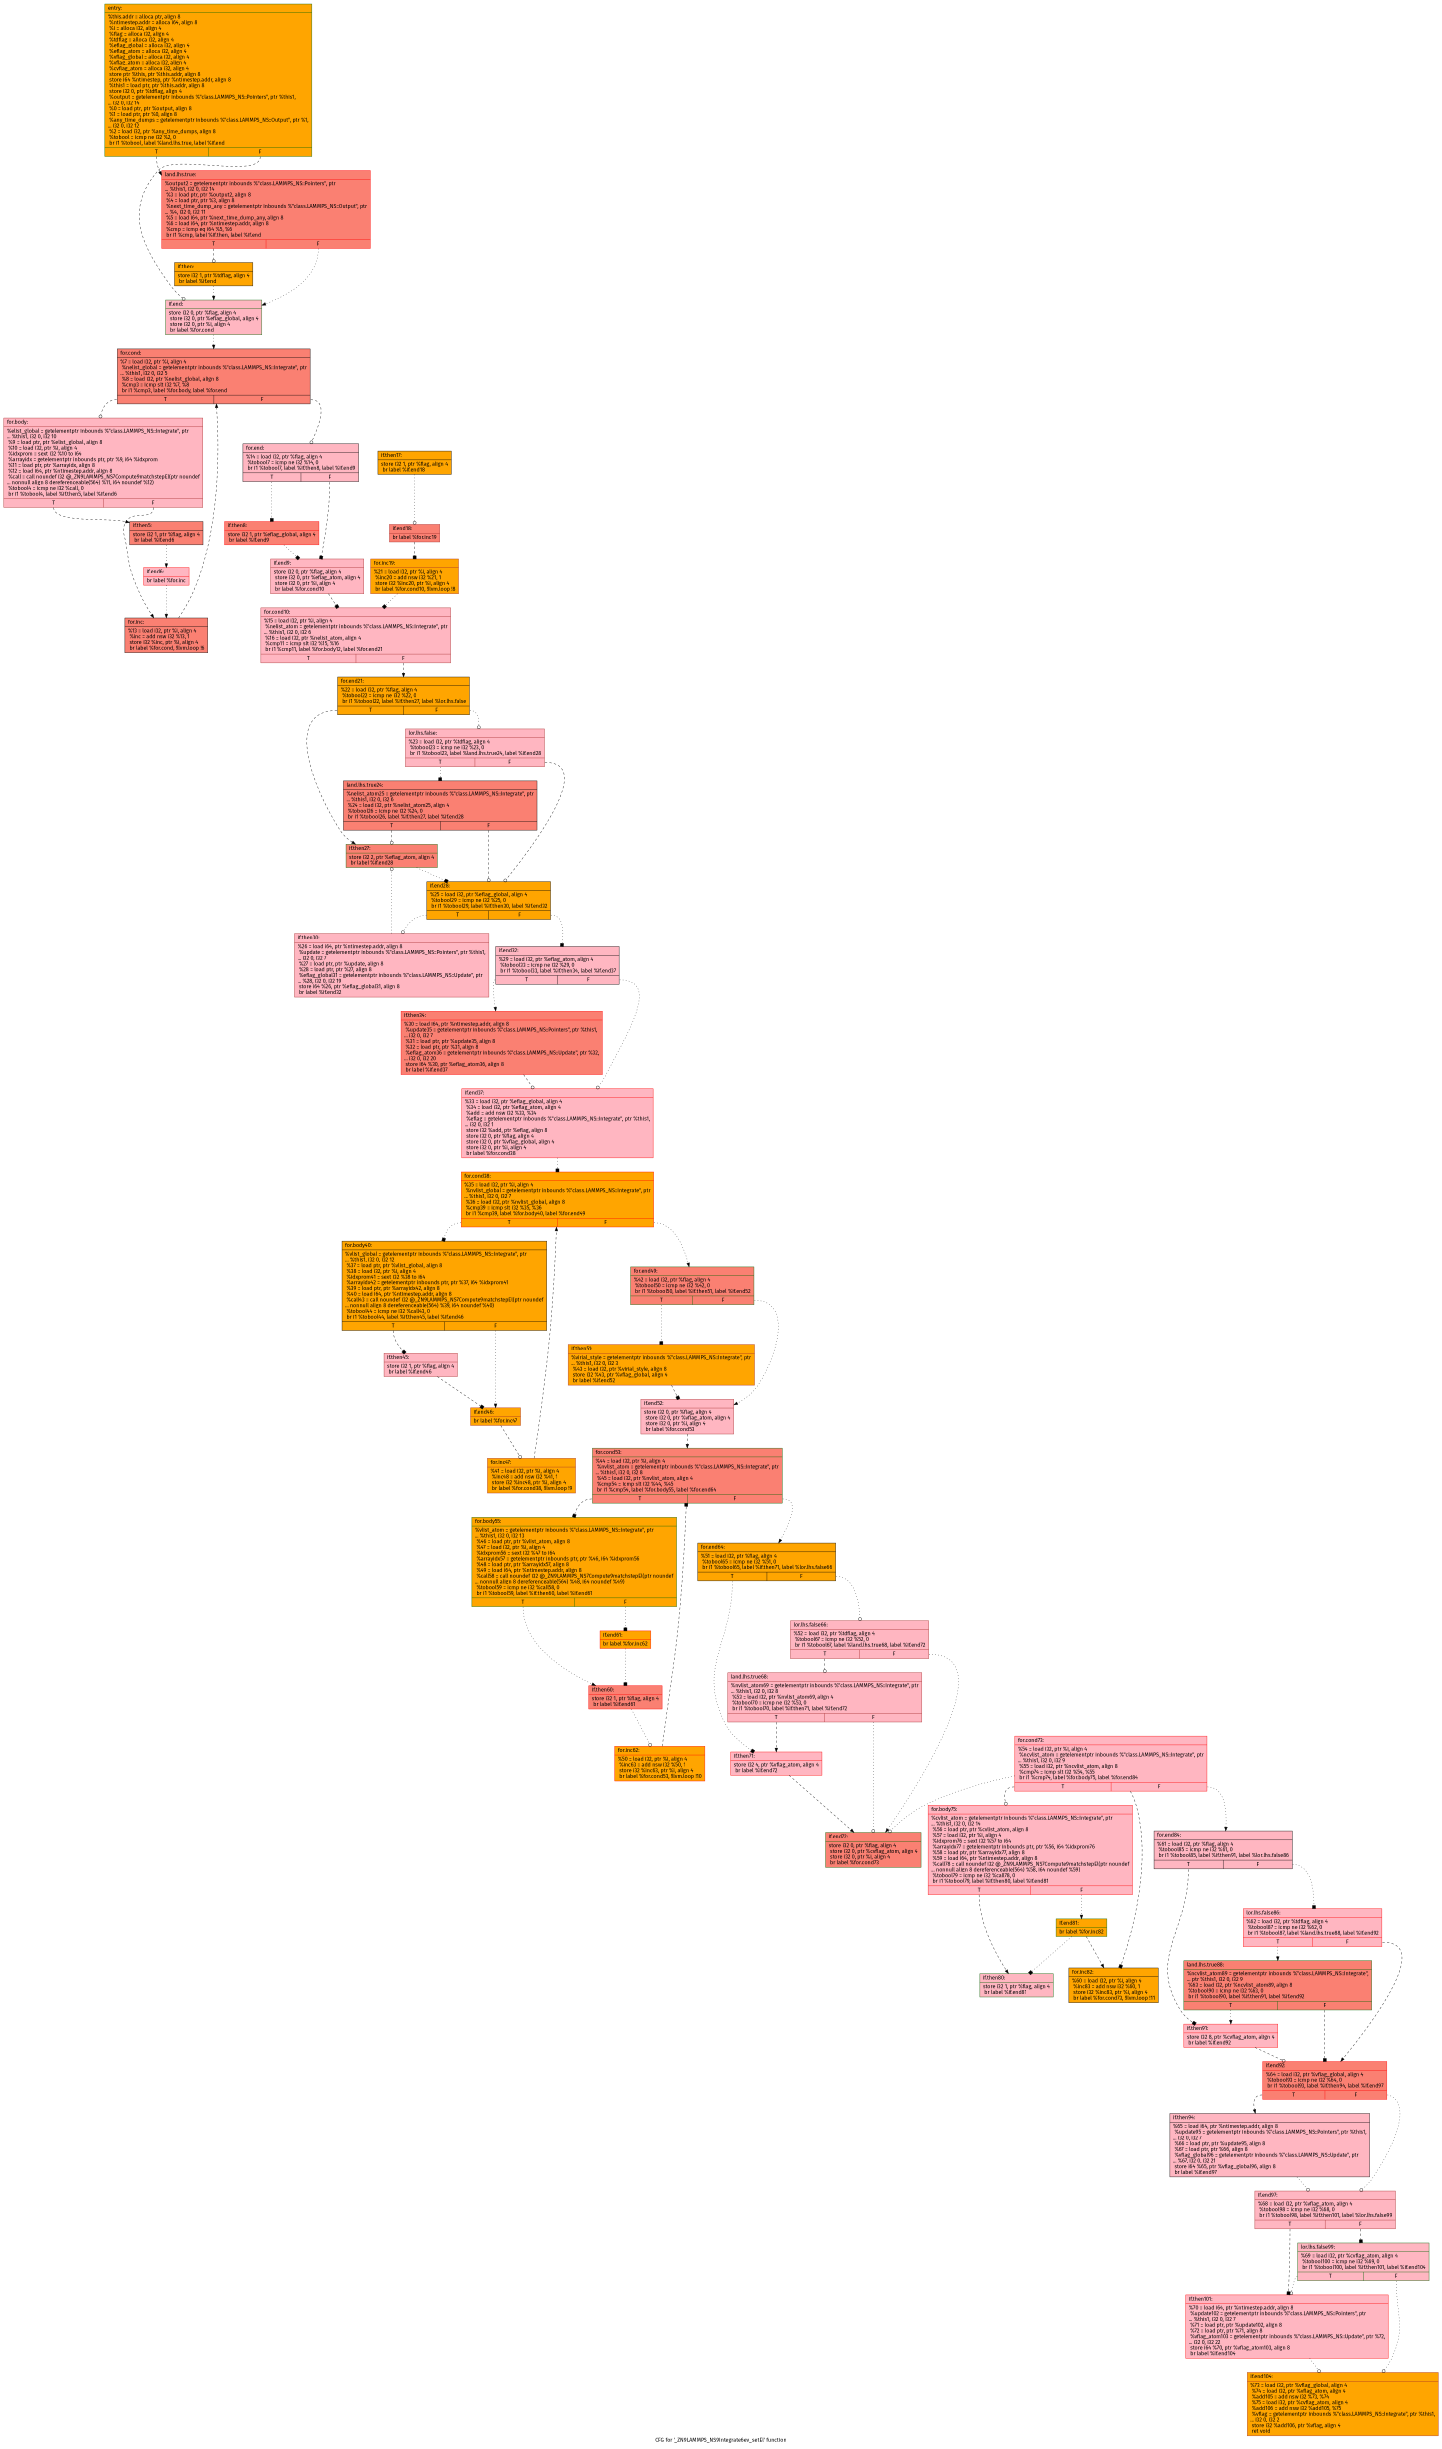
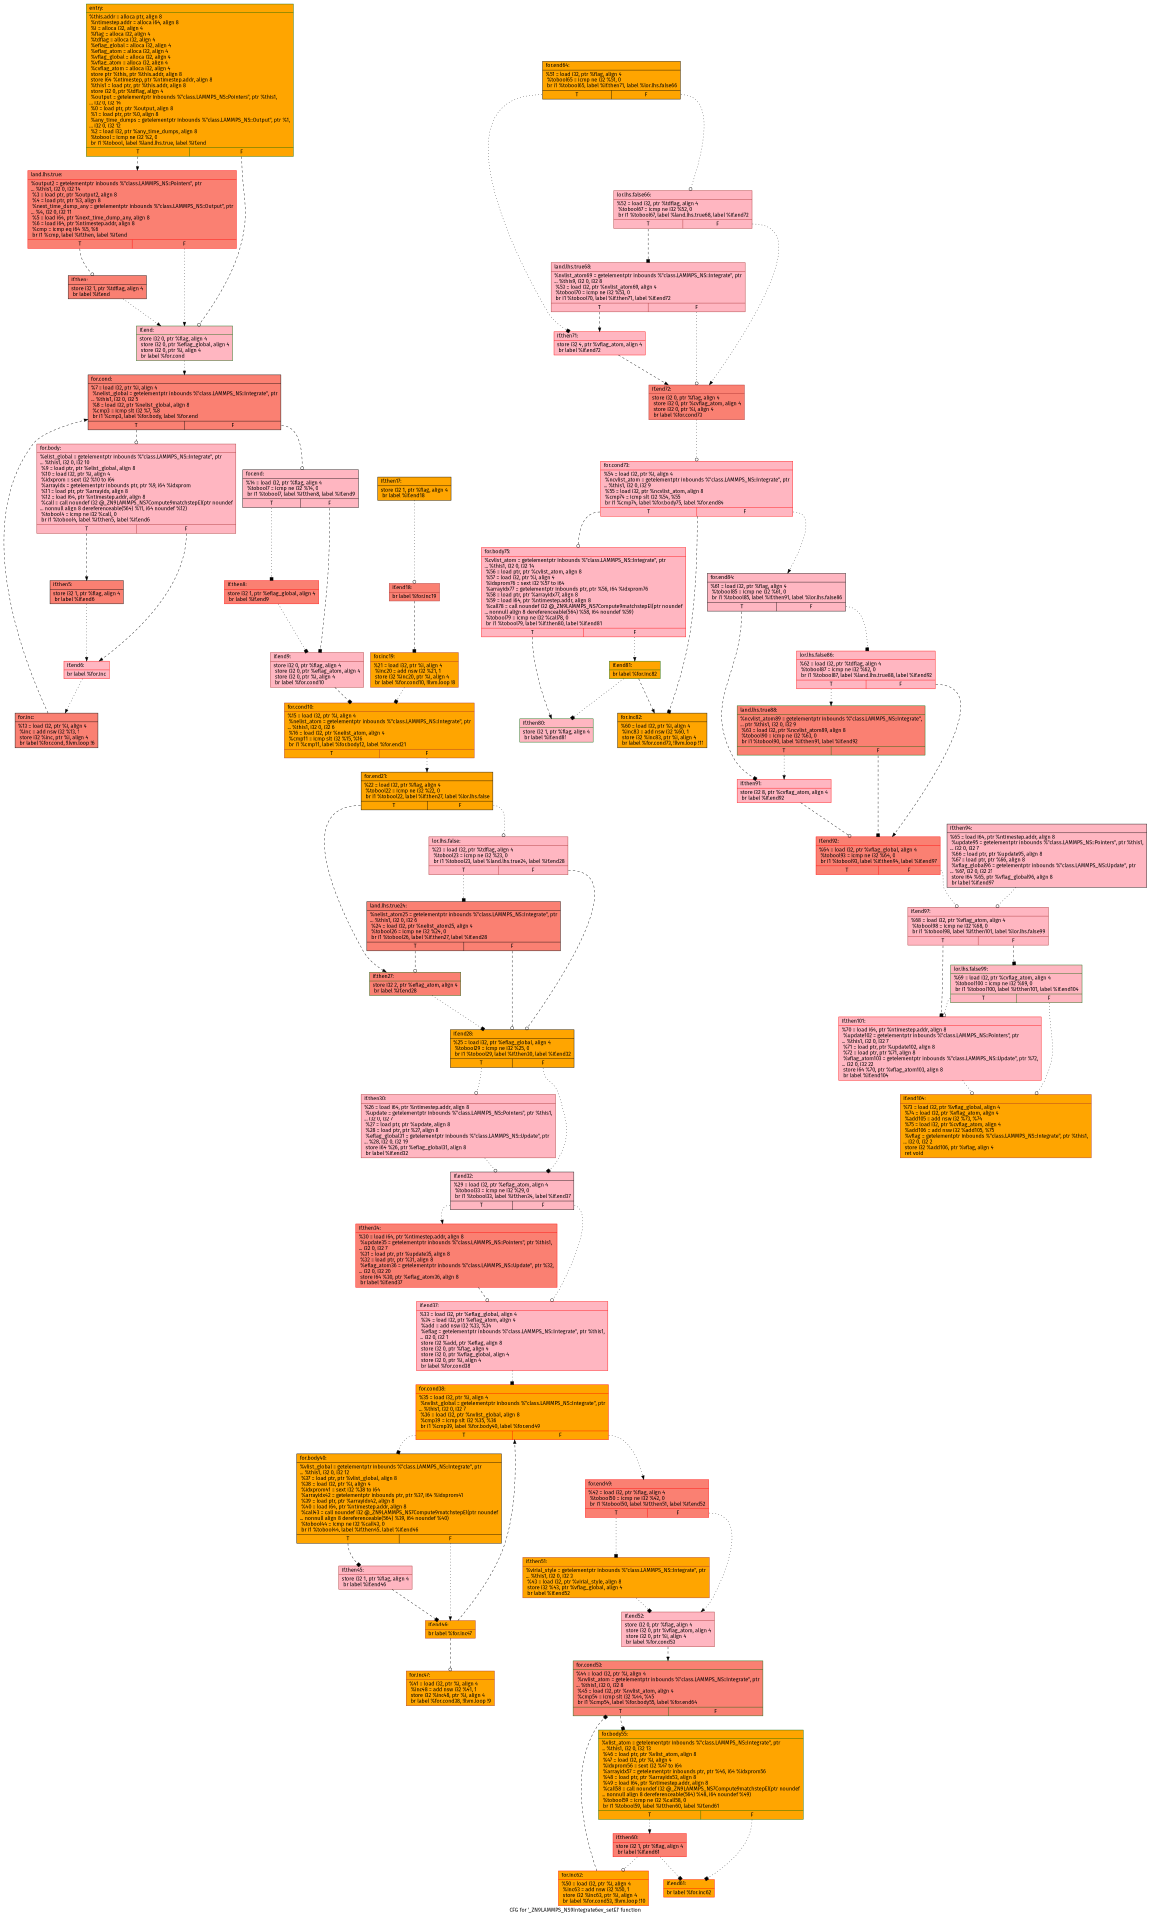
(214, 274) -> (107, 287)
(127, 553) -> (158, 605)
(356, 635) -> (379, 730)
(404, 668) -> (427, 763)
(392, 902) -> (490, 1164)
(692, 1286) -> (647, 1499)
(549, 1345) -> (506, 1539)
(674, 1390) -> (642, 1604)
(791, 1517) -> none
(522, 1565) -> (649, 1777)
(825, 1664) -> (648, 244)
(625, 1665) -> (669, 1867)
(755, 1691) -> (578, 281)
(949, 1795) -> (697, 439)
(873, 1850) -> (697, 402)
(1254, 2100) -> none
